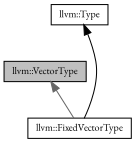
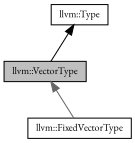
(96, 77) -> (60, 47)
